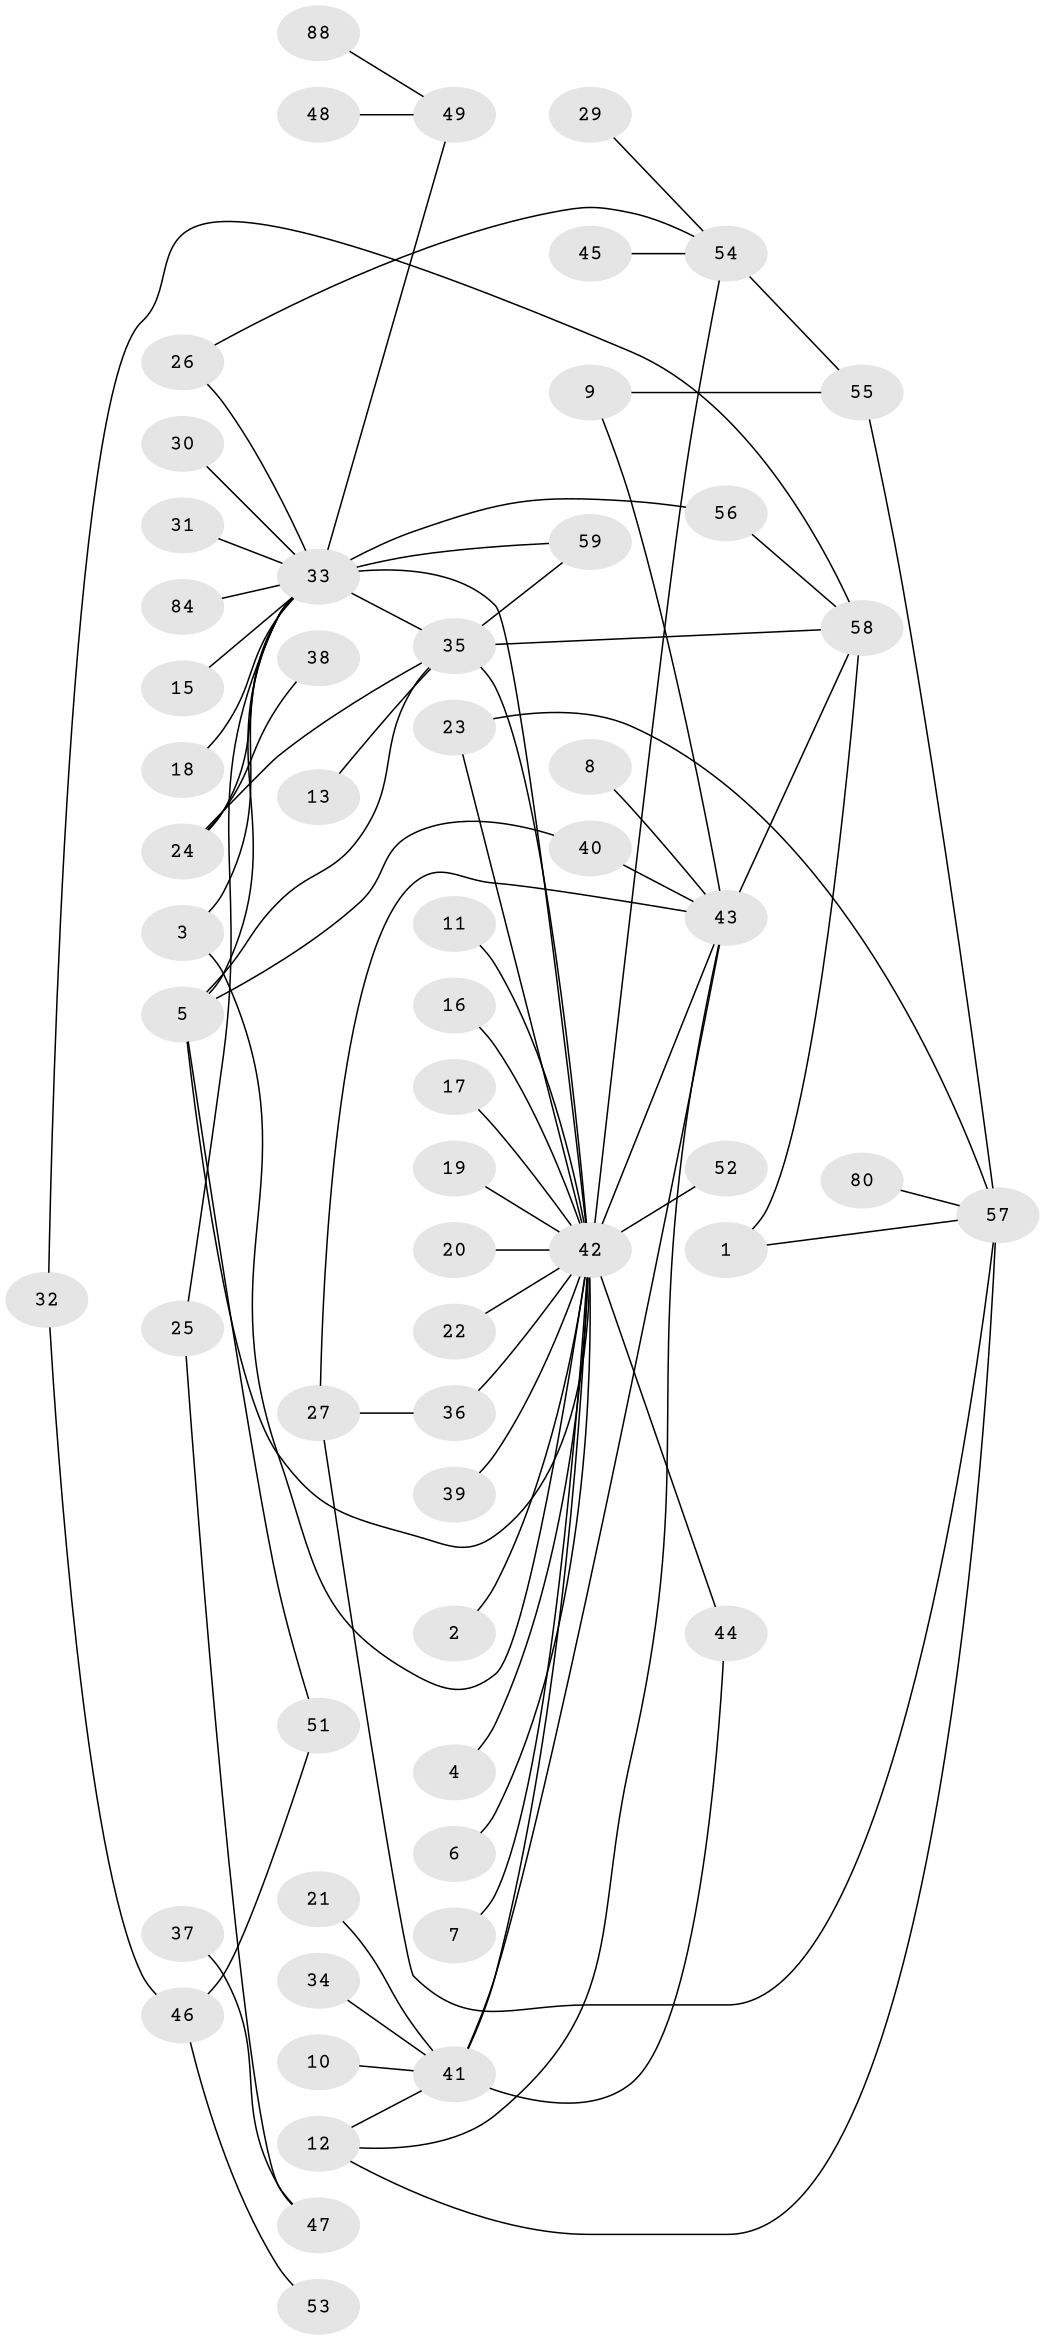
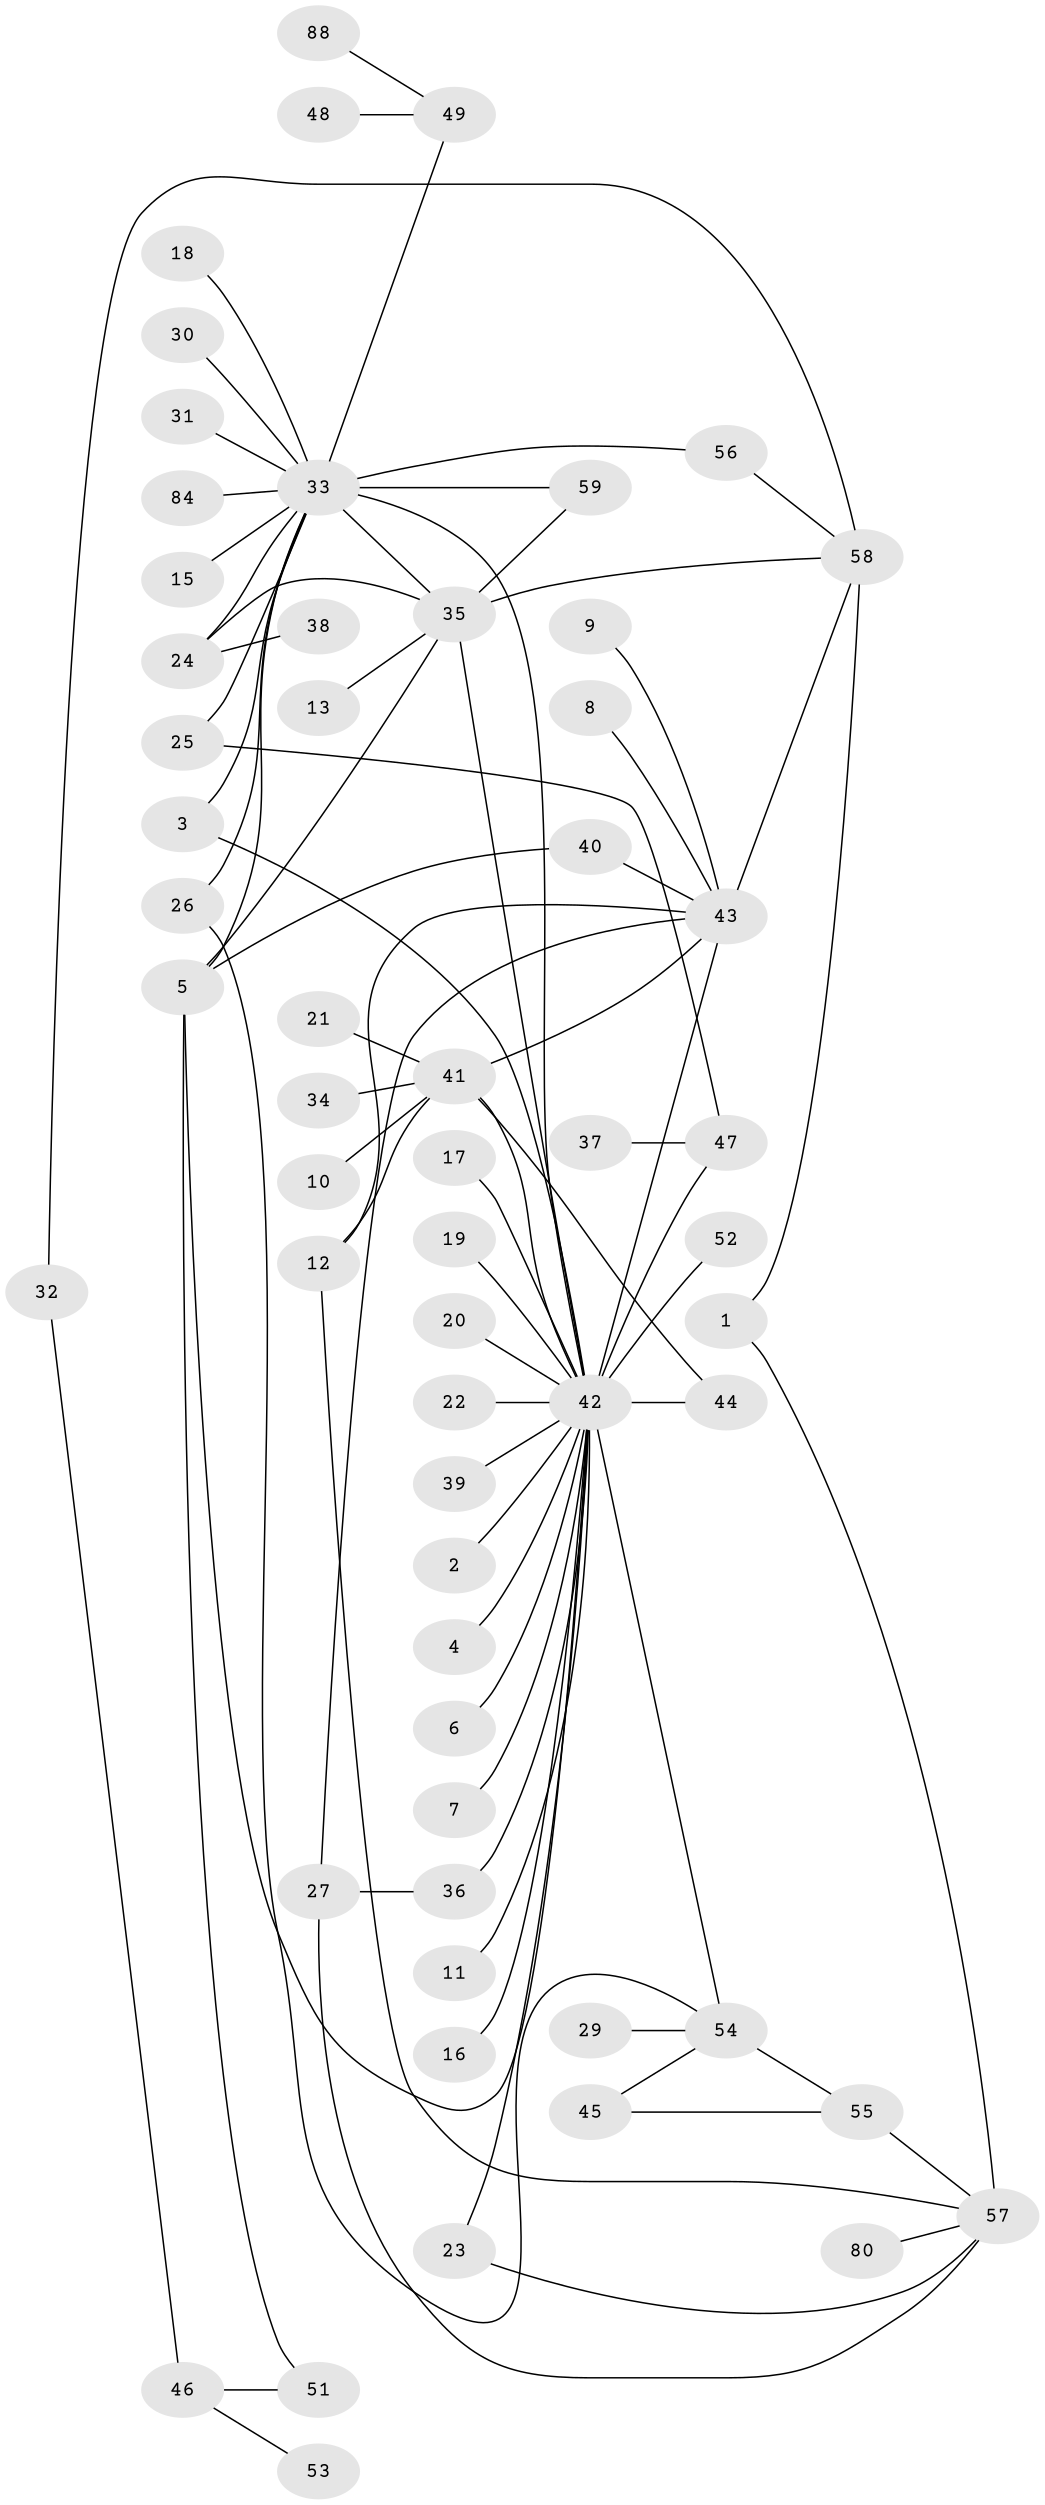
(726, 393) -> (726, 2112)
none -> (649, 1269)
